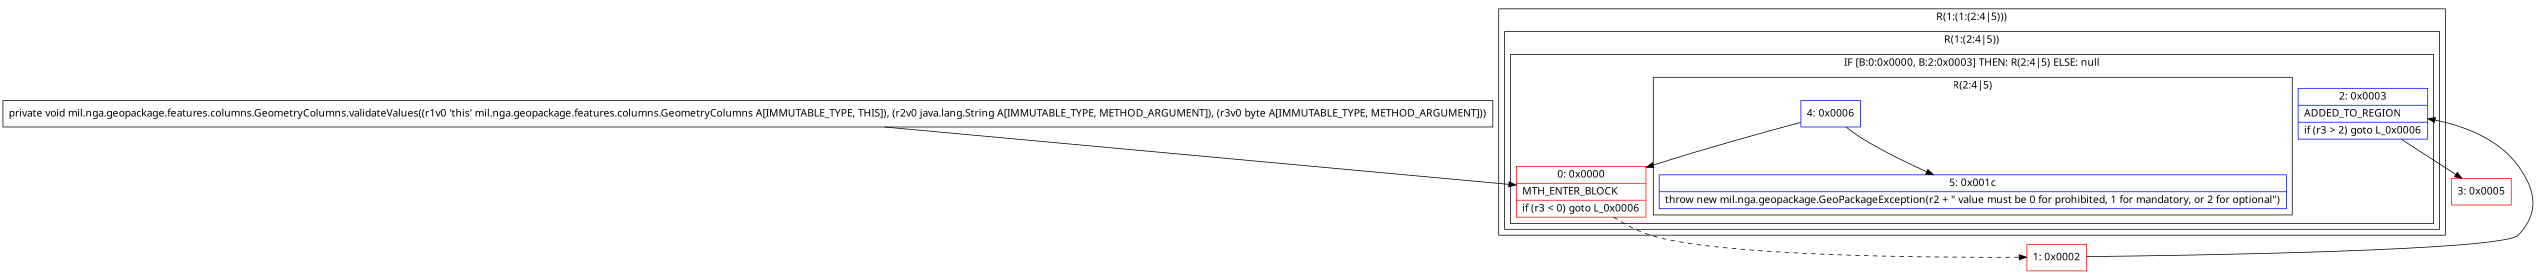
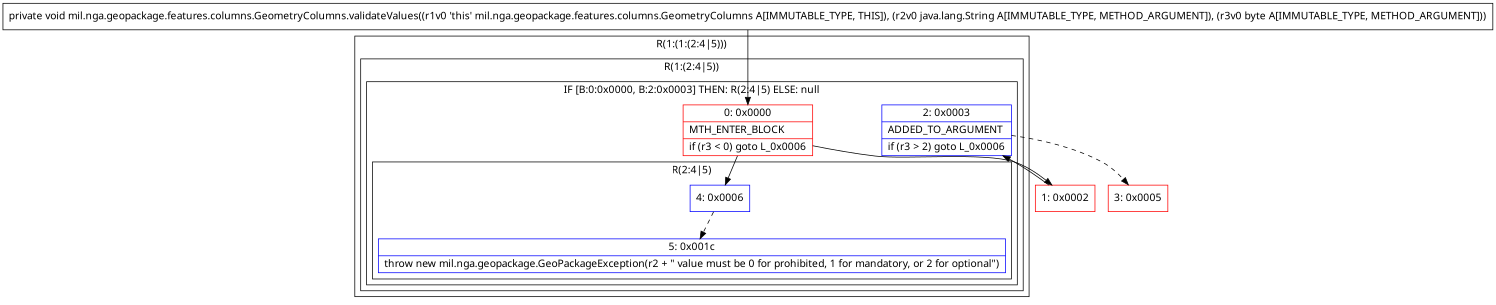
(2353, 113) -> (946, 130)
(1727, 143) -> (733, 167)
(1885, 152) -> (708, 222)
(2429, 157) -> (1071, 149)
(1814, 254) -> (932, 157)
